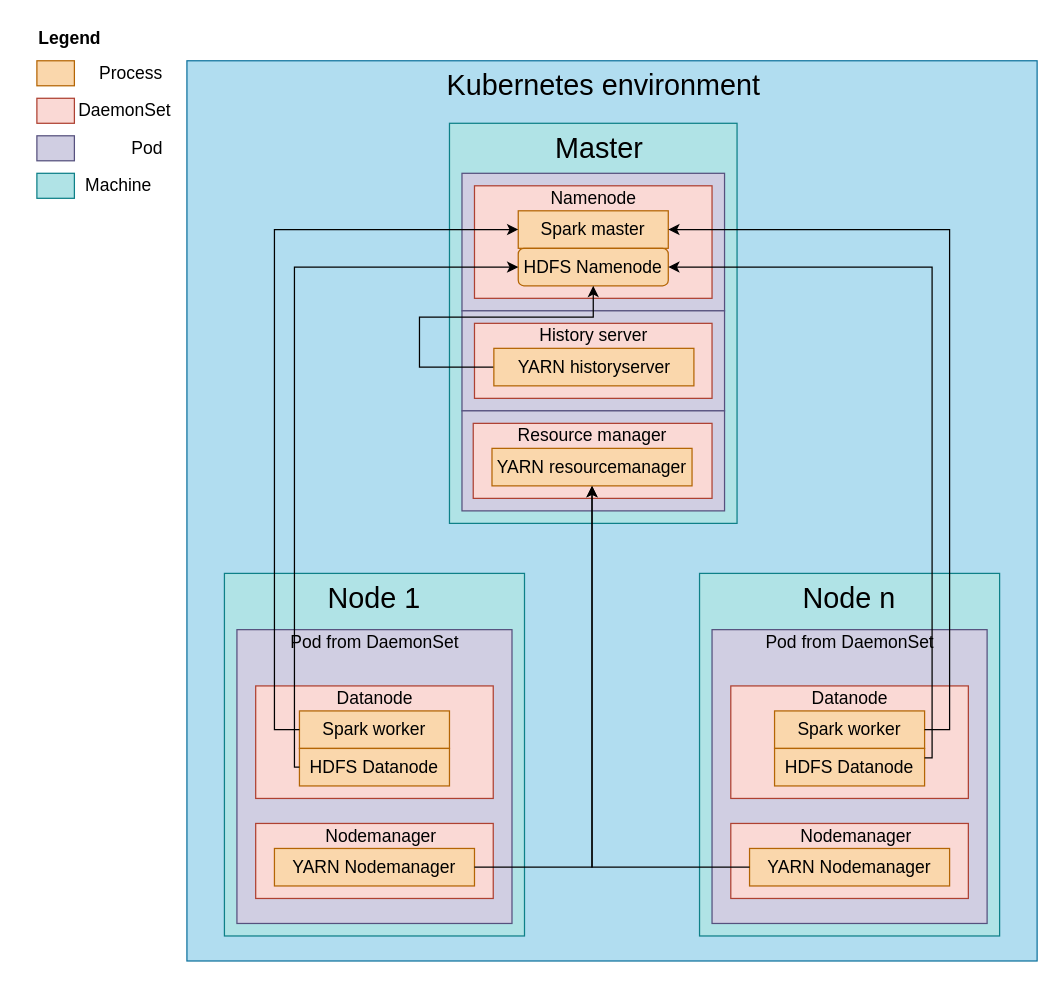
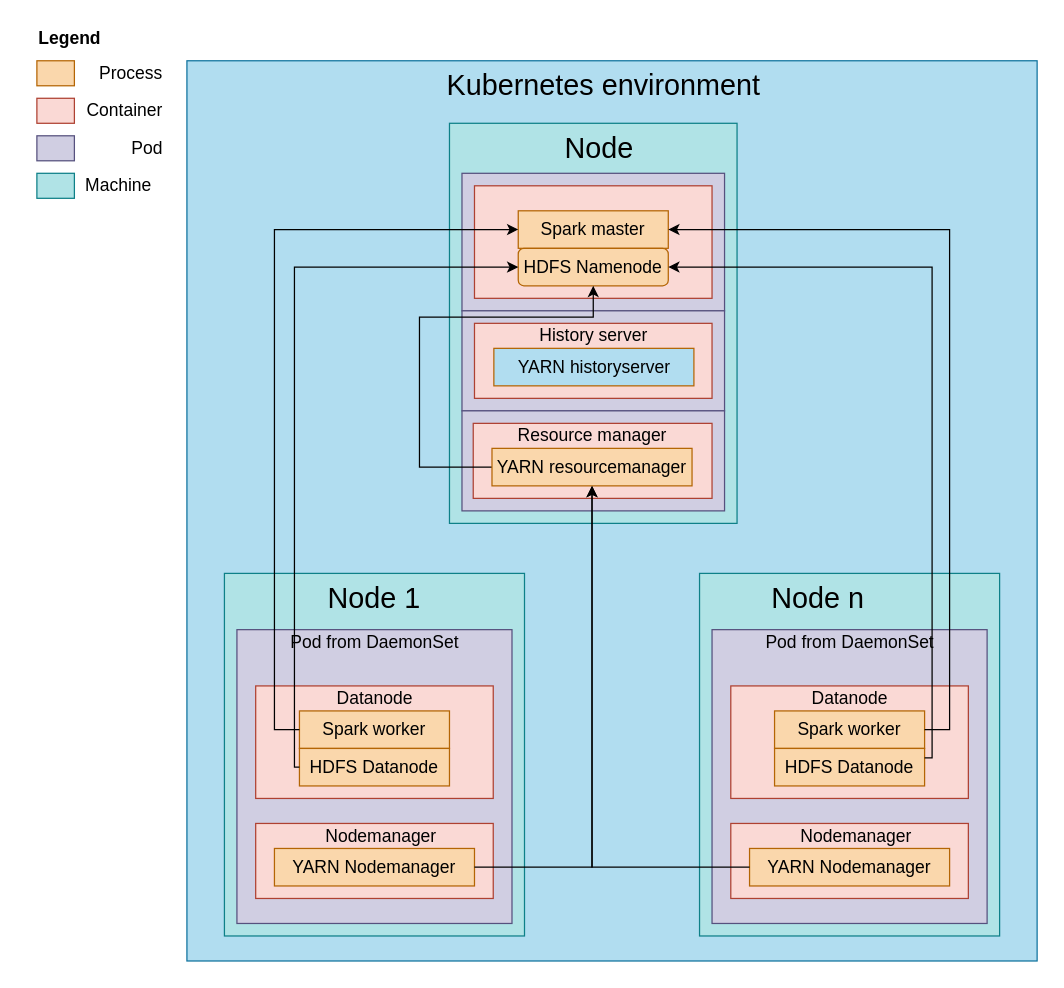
(125, 111) -> (125, 111)
(599, 148) -> (599, 148)
(593, 198) -> none
(458, 367) -> none
(594, 367) -> (594, 367)
none -> (419, 454)
(849, 598) -> (818, 598)
